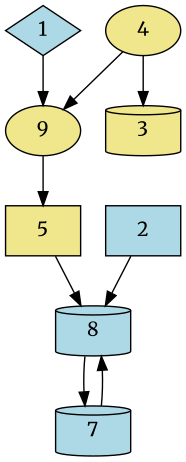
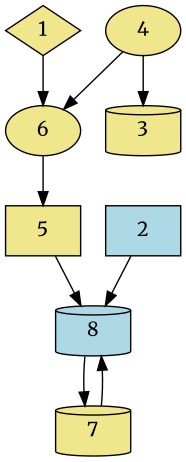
(43, 31) -> (43, 31)
(43, 131) -> (43, 131)
(93, 431) -> (93, 431)
